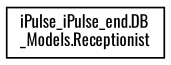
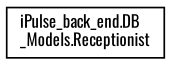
(85, 33) -> (85, 33)
